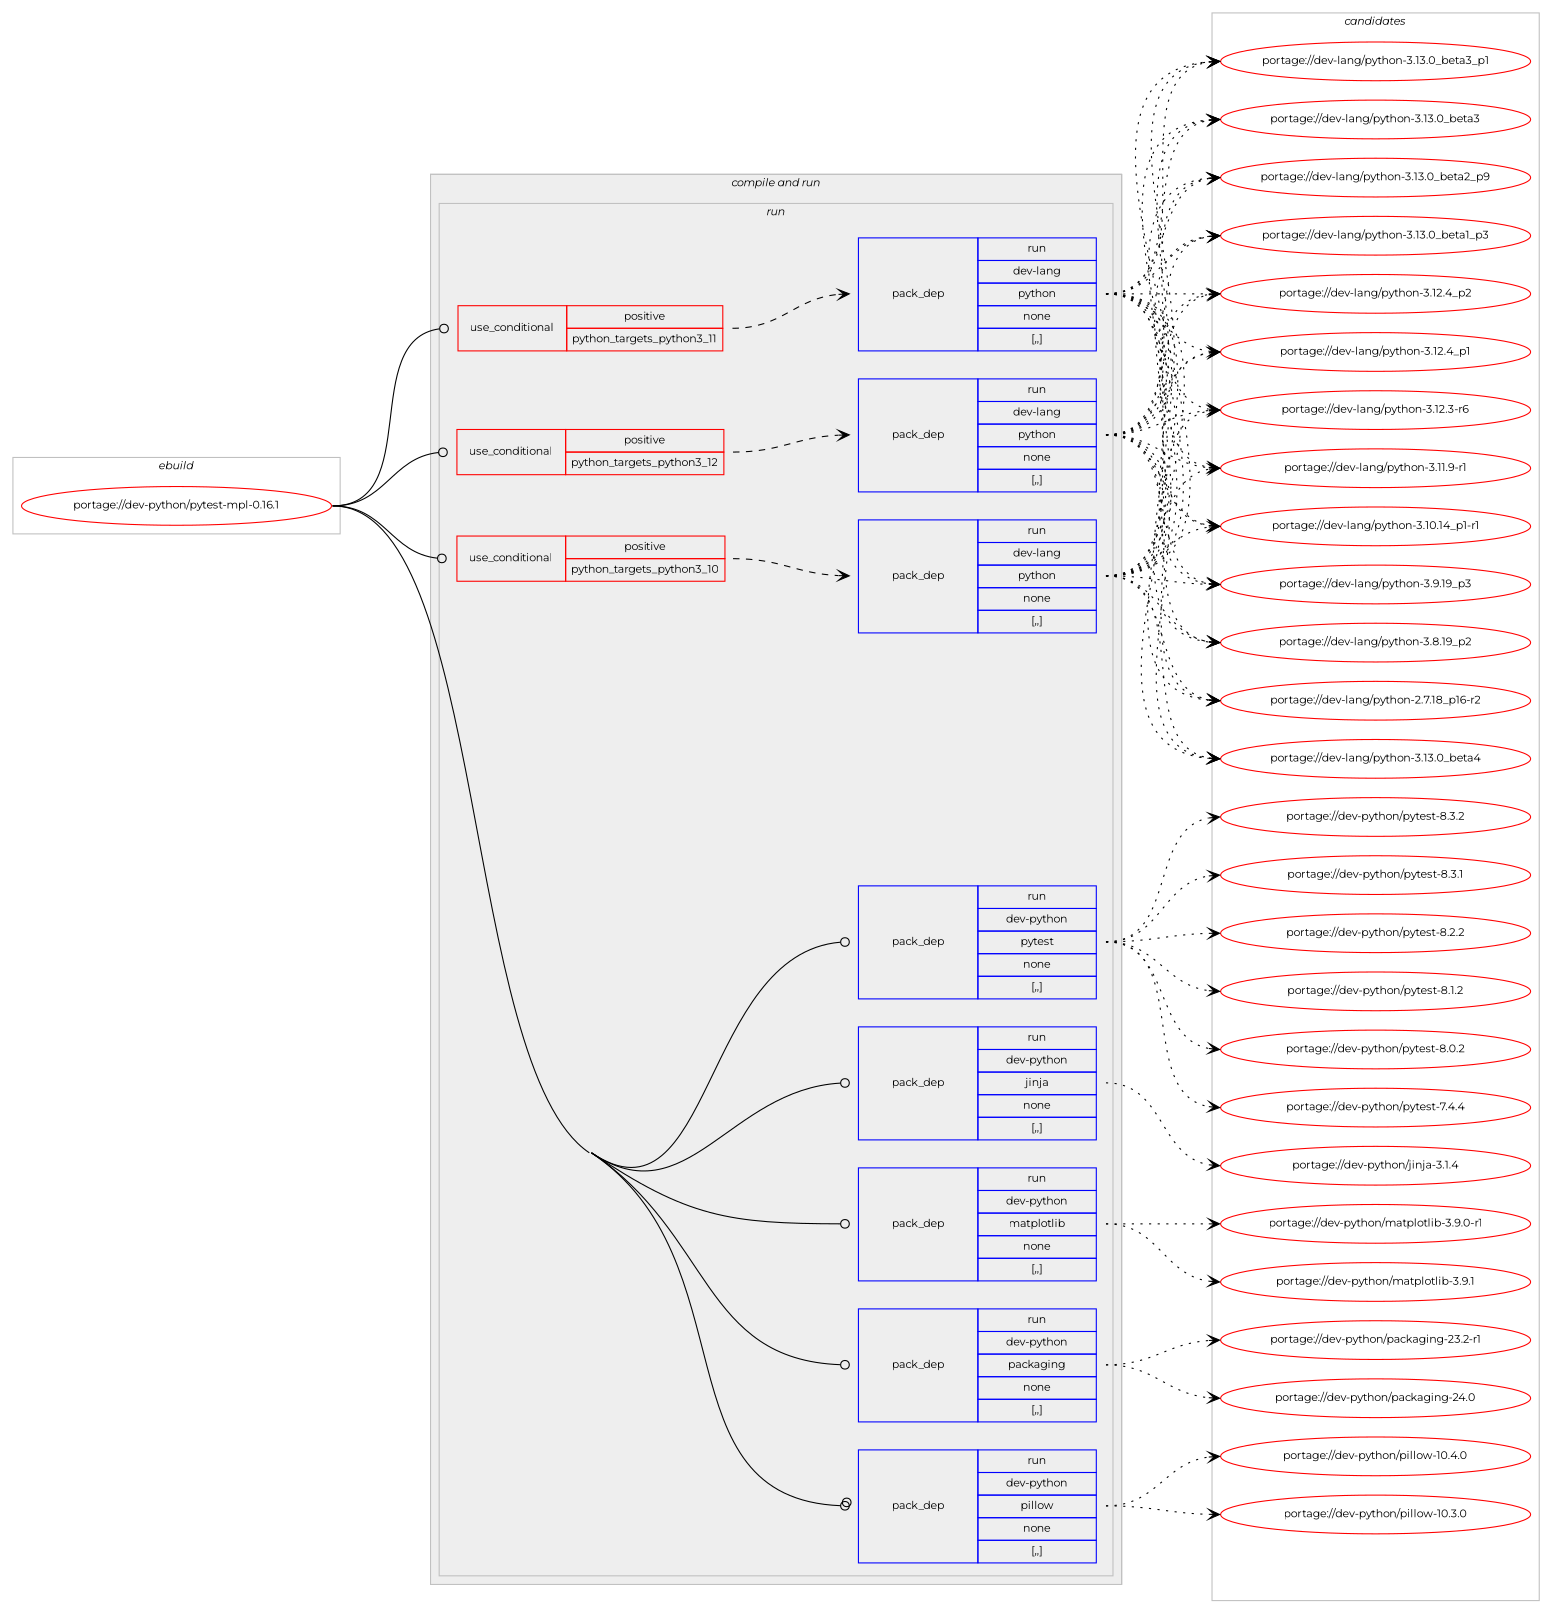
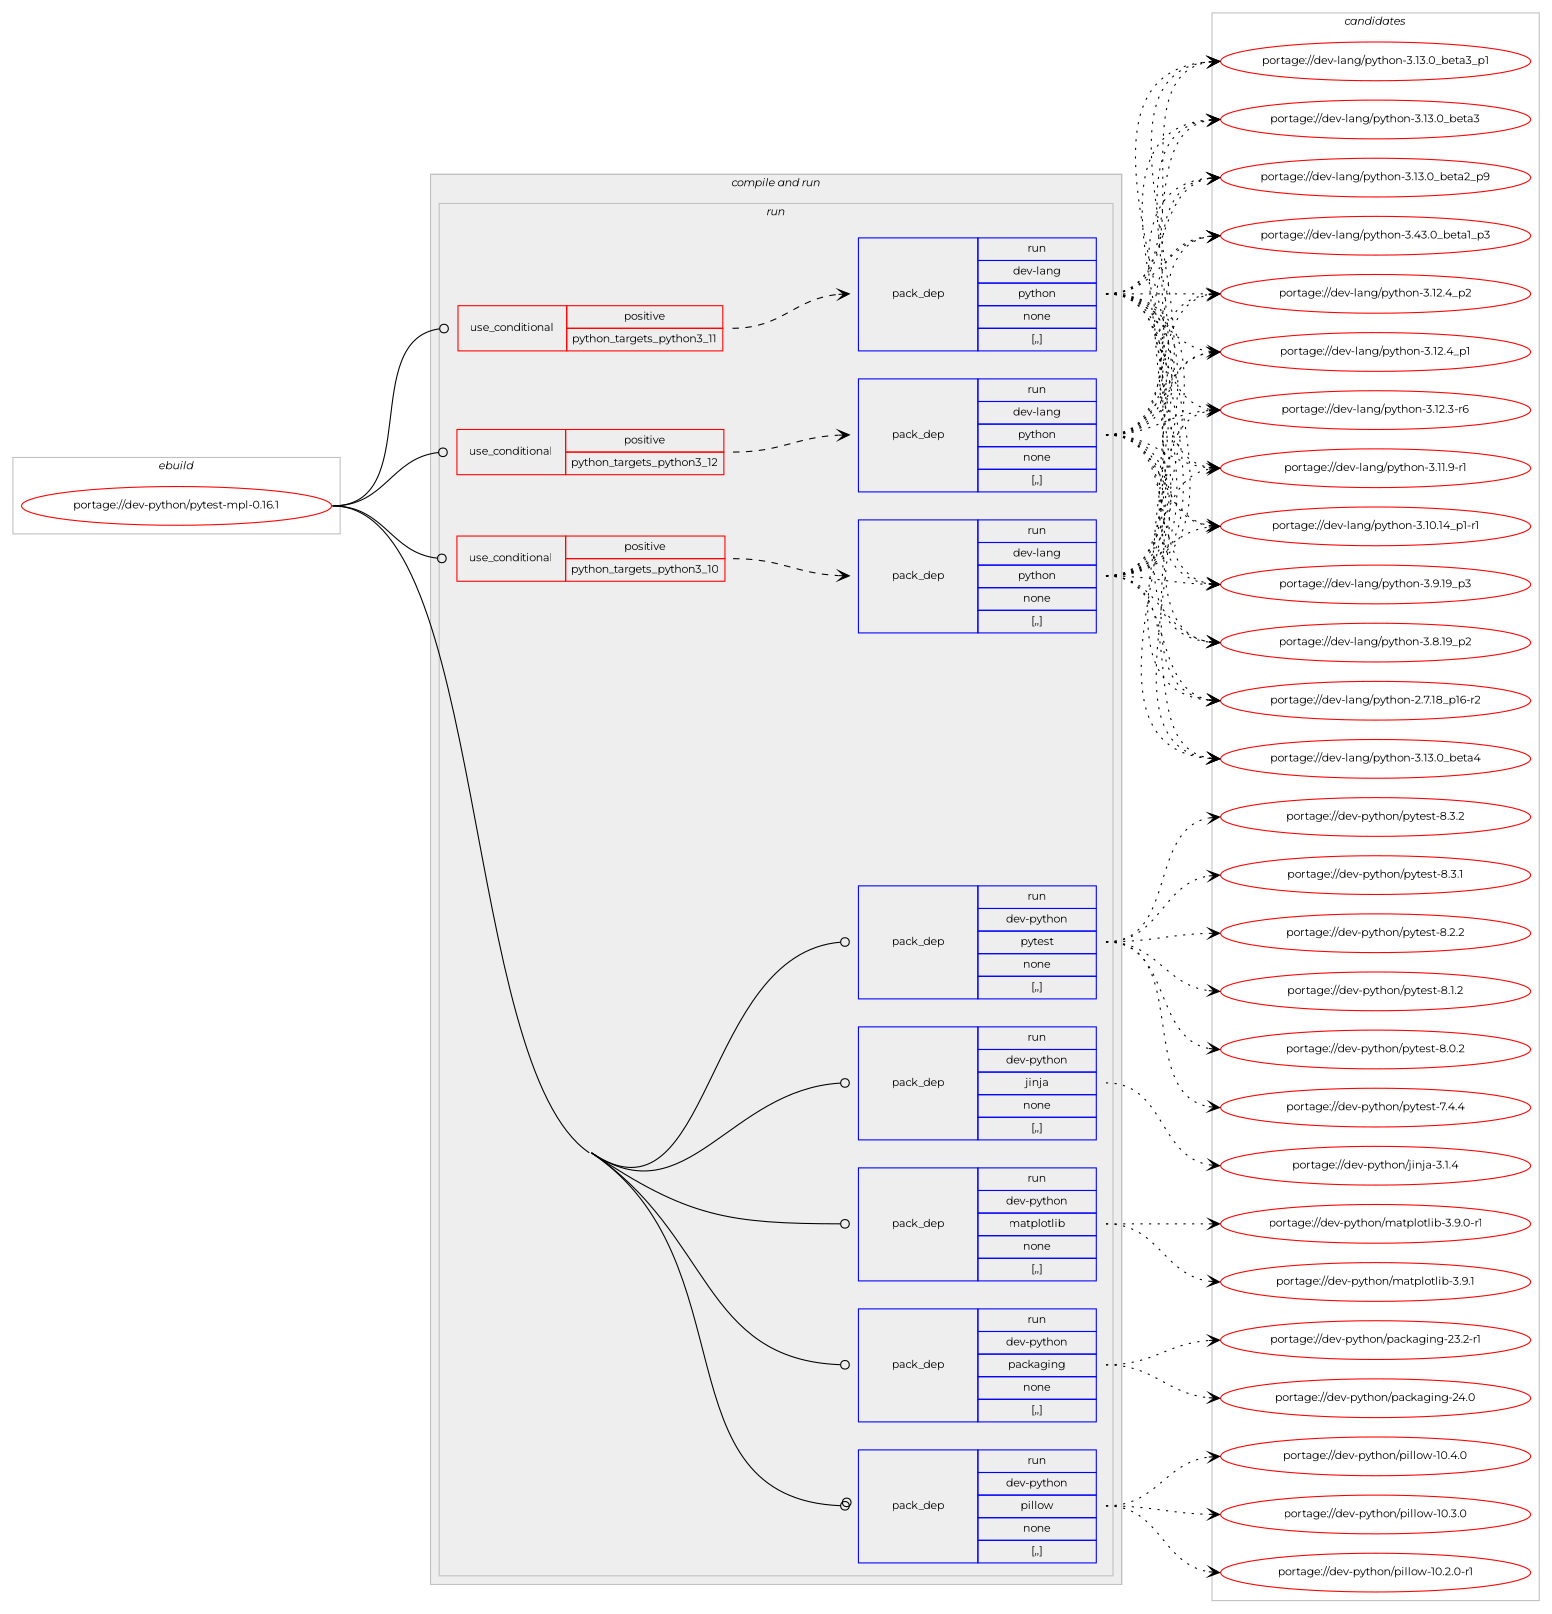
(1376, 236) -> (1376, 236)
none -> (1376, 1573)
